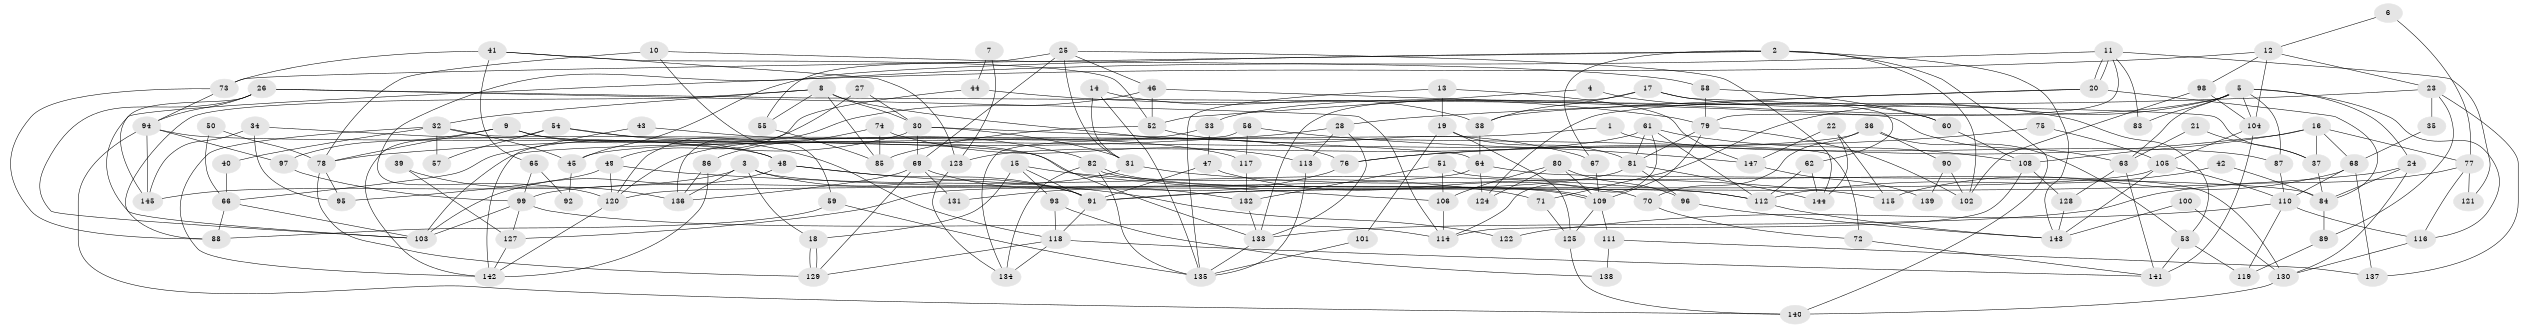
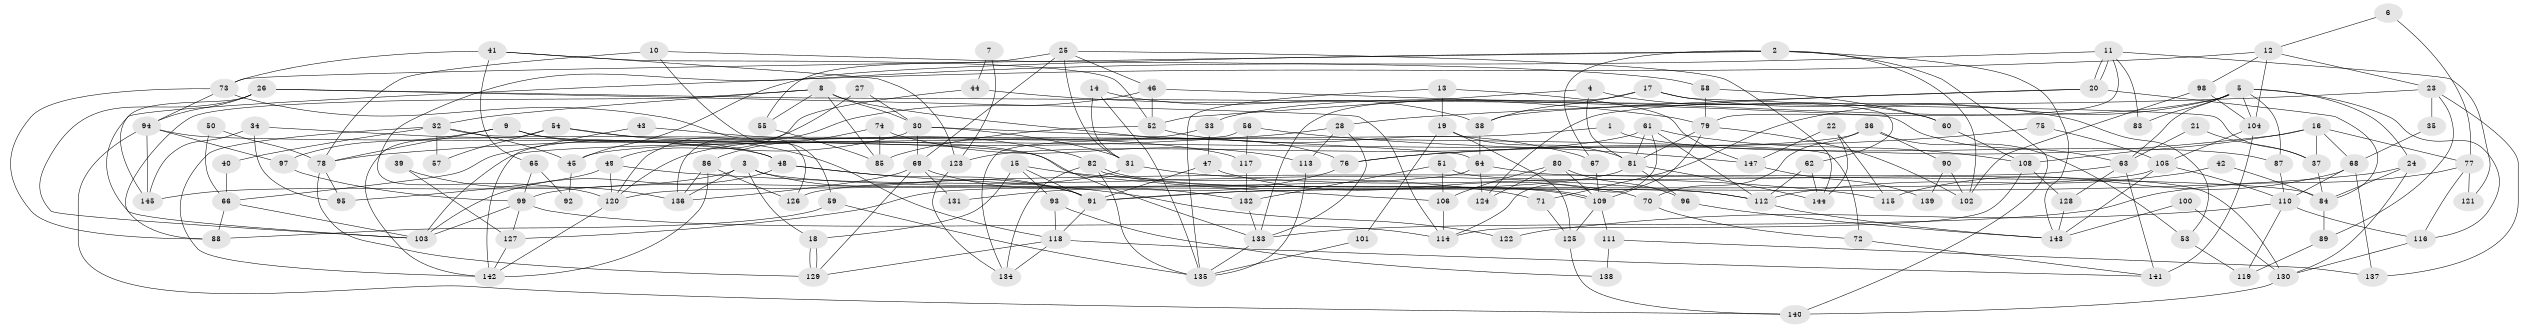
none -> (1591, 135)
none -> (793, 202)
(2171, 258) -> none
